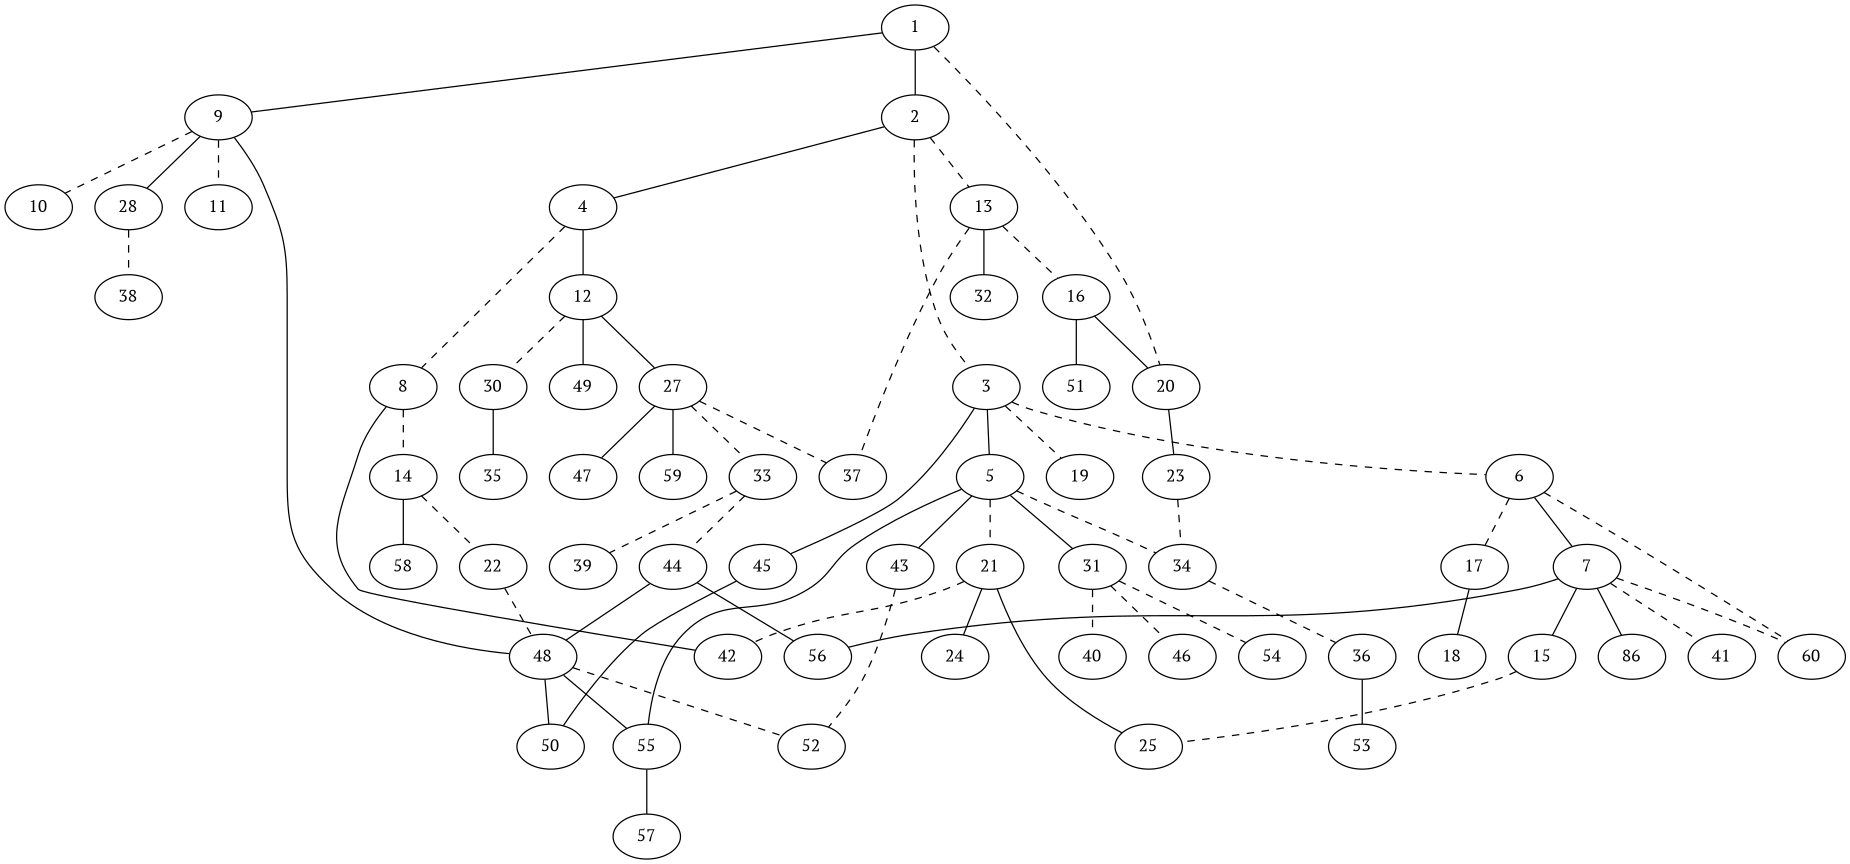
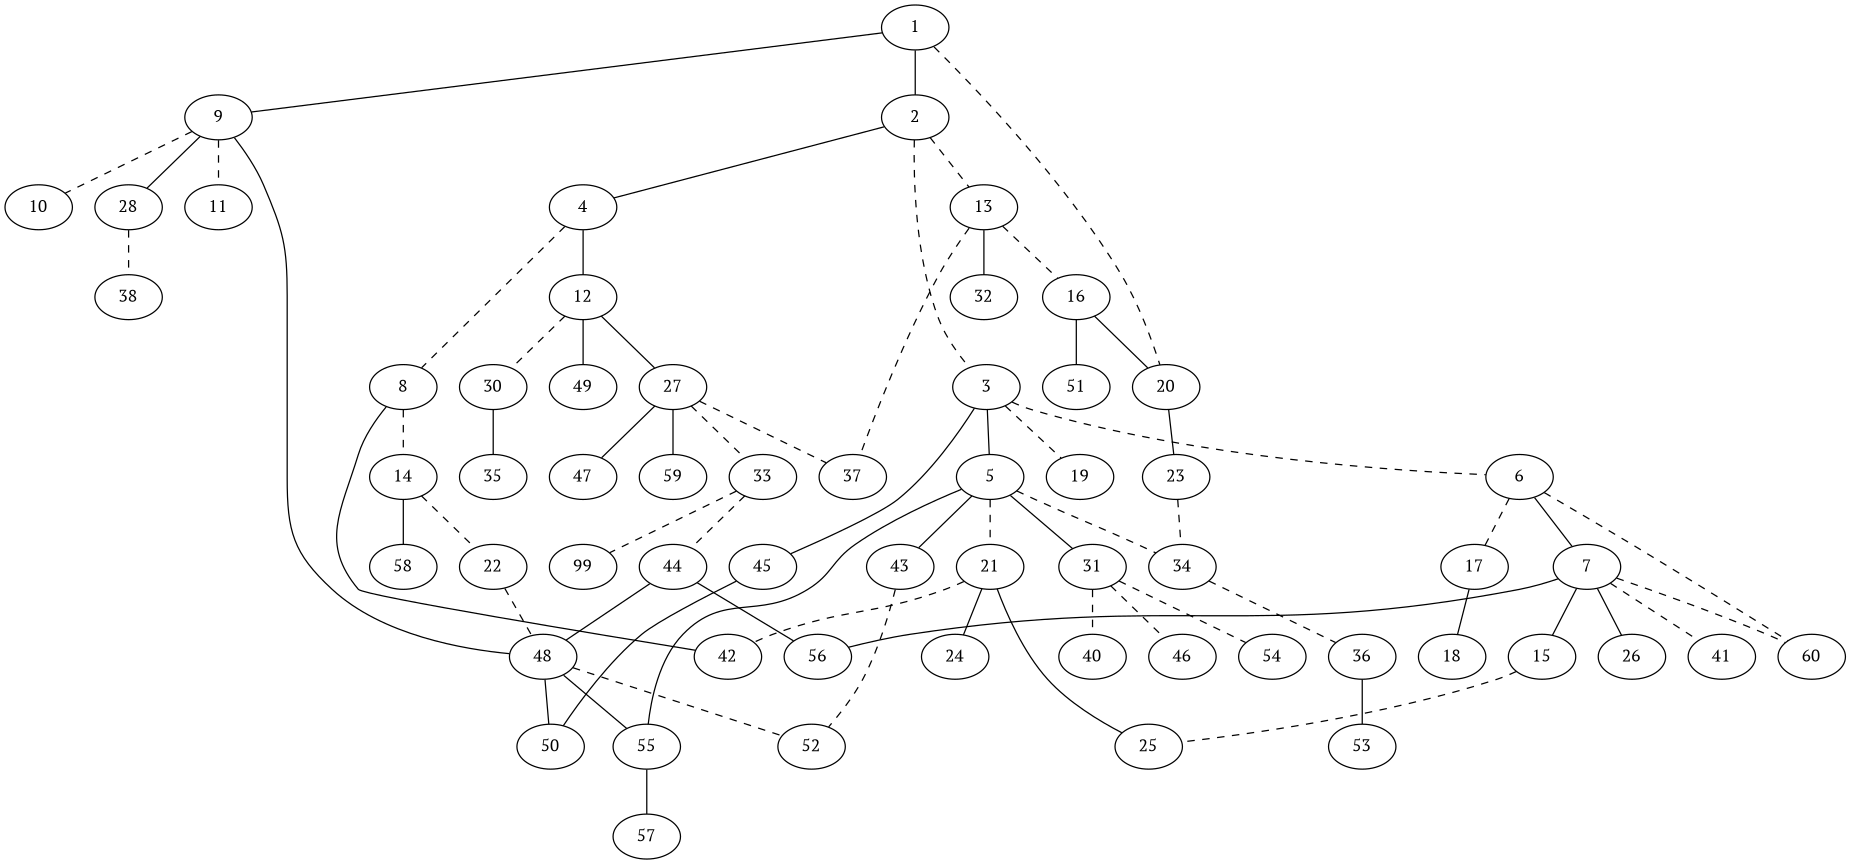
(583, 567) -> (583, 567)
(1632, 657) -> (1632, 657)
